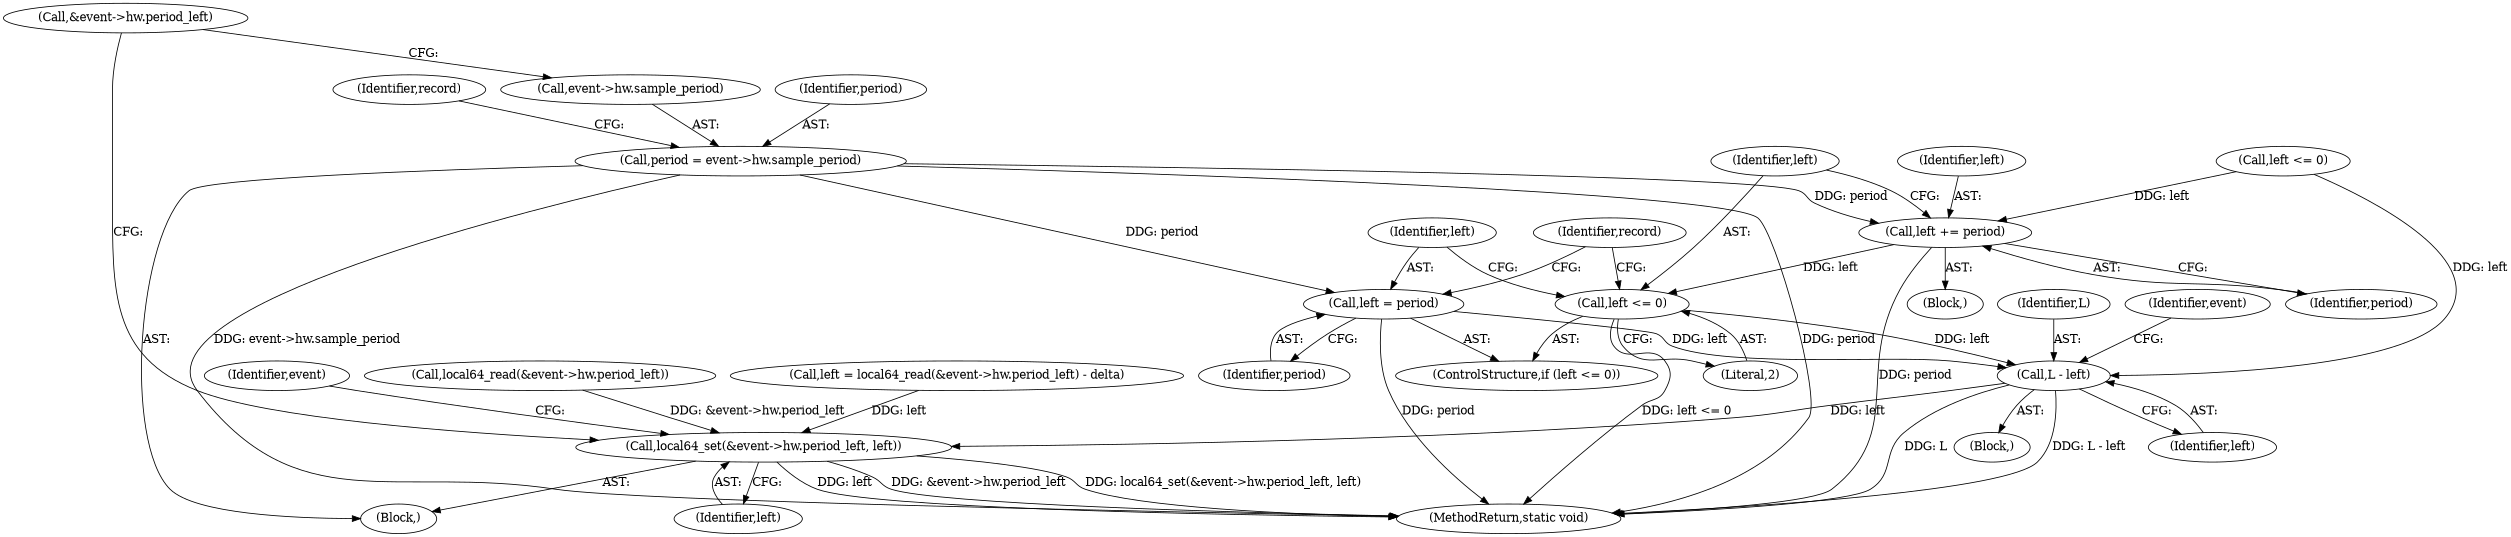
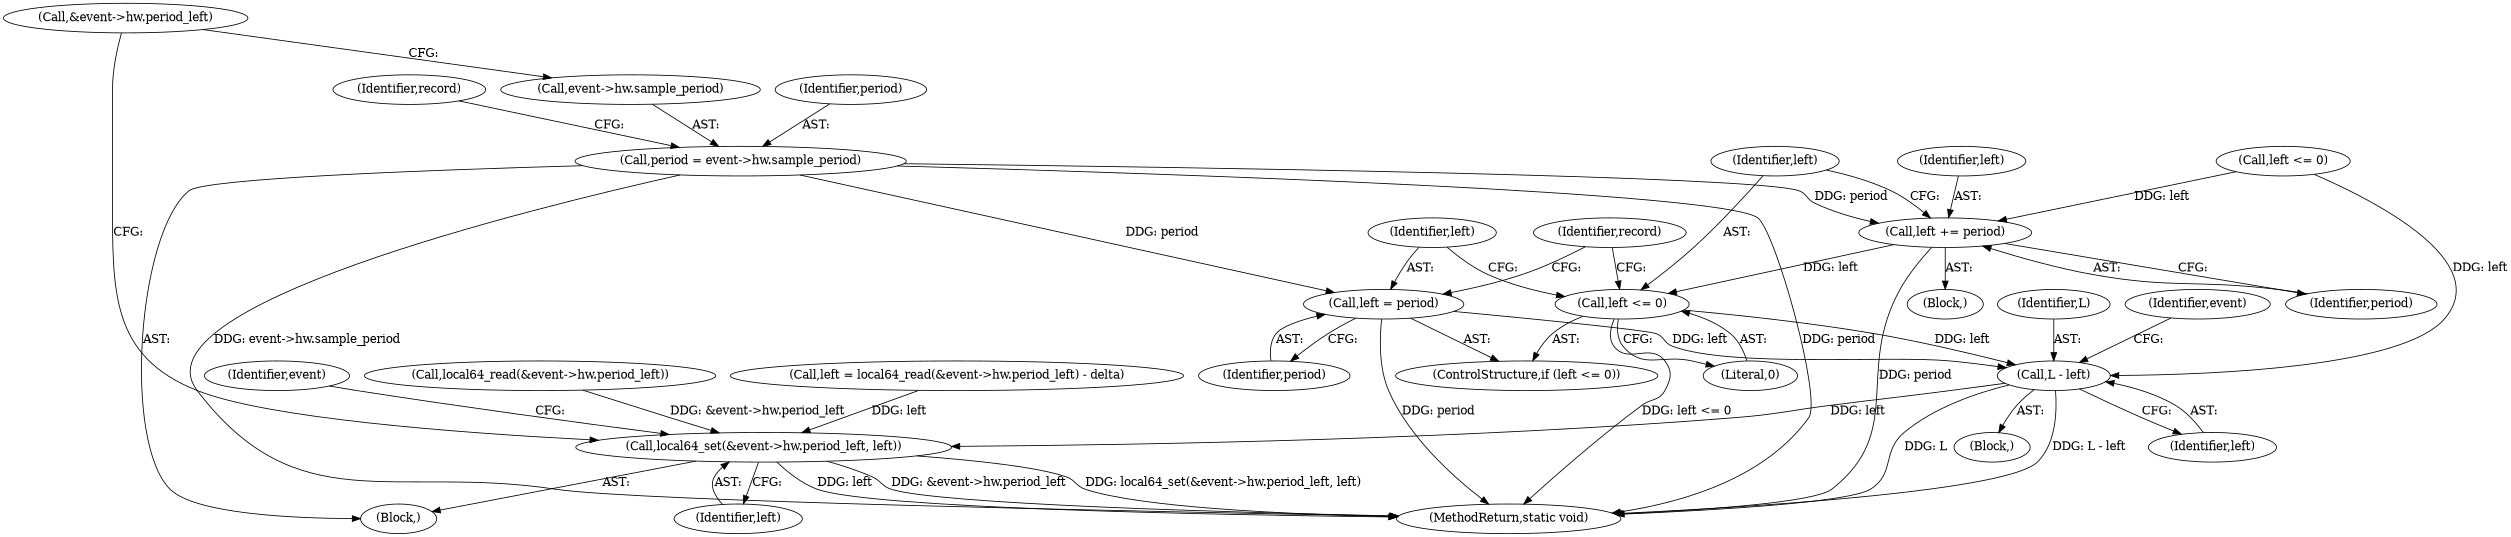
(1750, 376) -> (1750, 376)
